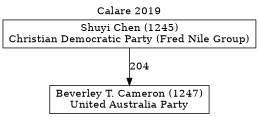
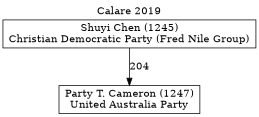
(129, 100) -> (129, 100)
